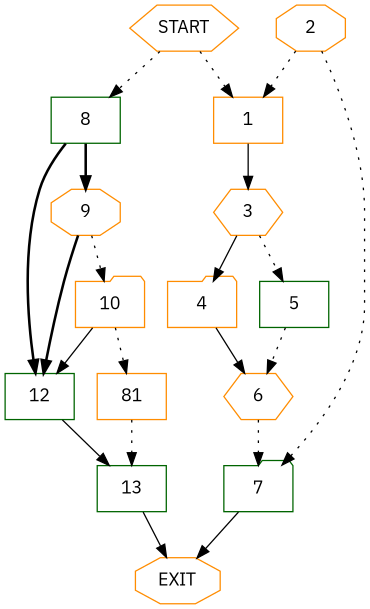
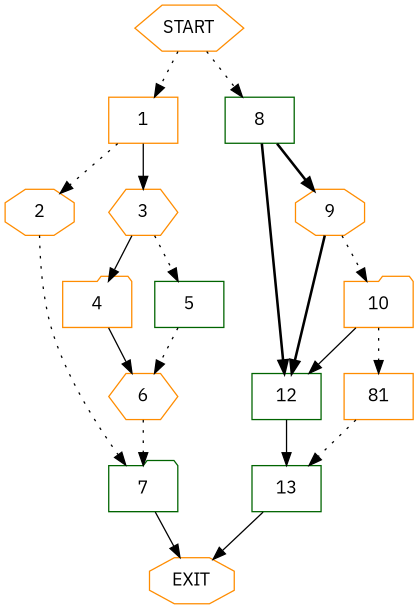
(283, 69) -> (94, 164)
